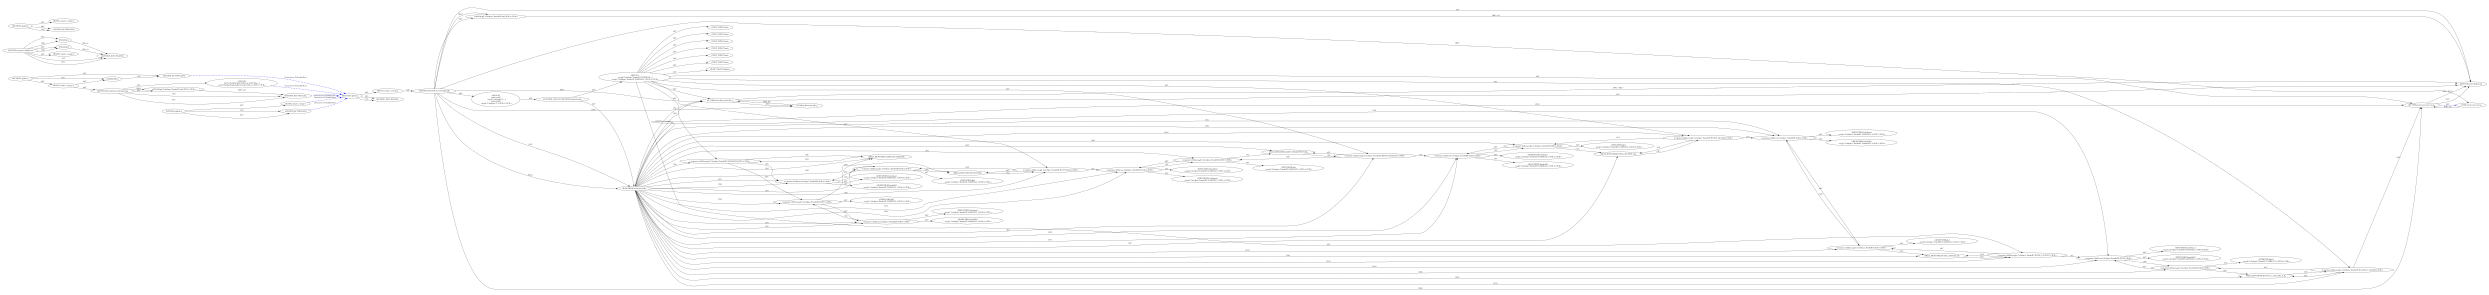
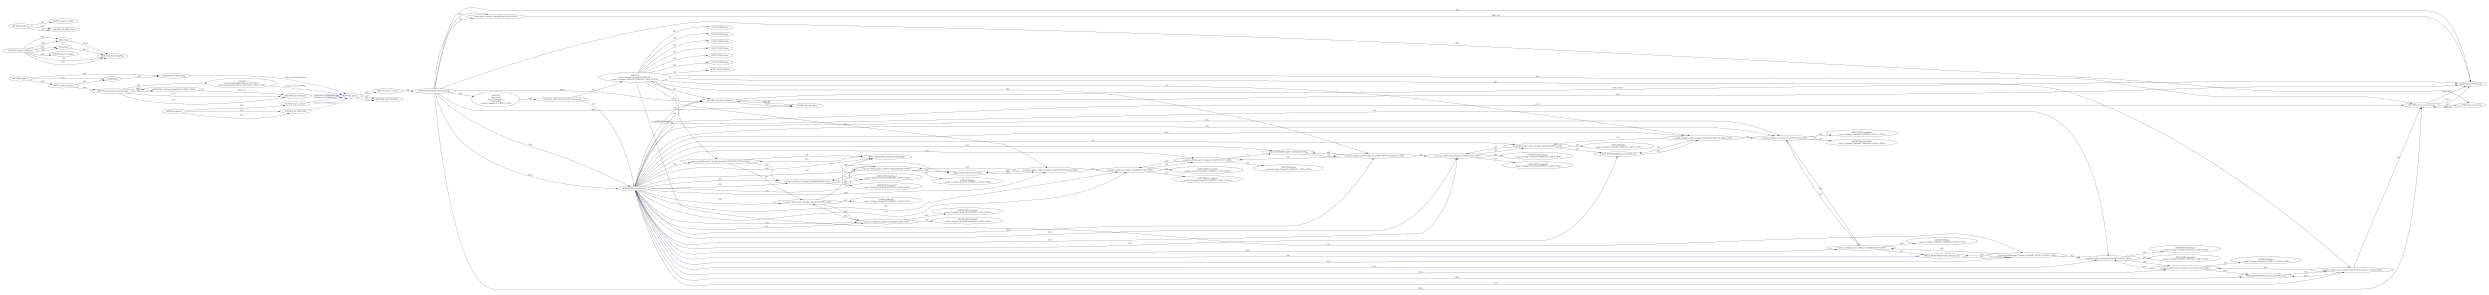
(1258, 257) -> (1258, 257)
